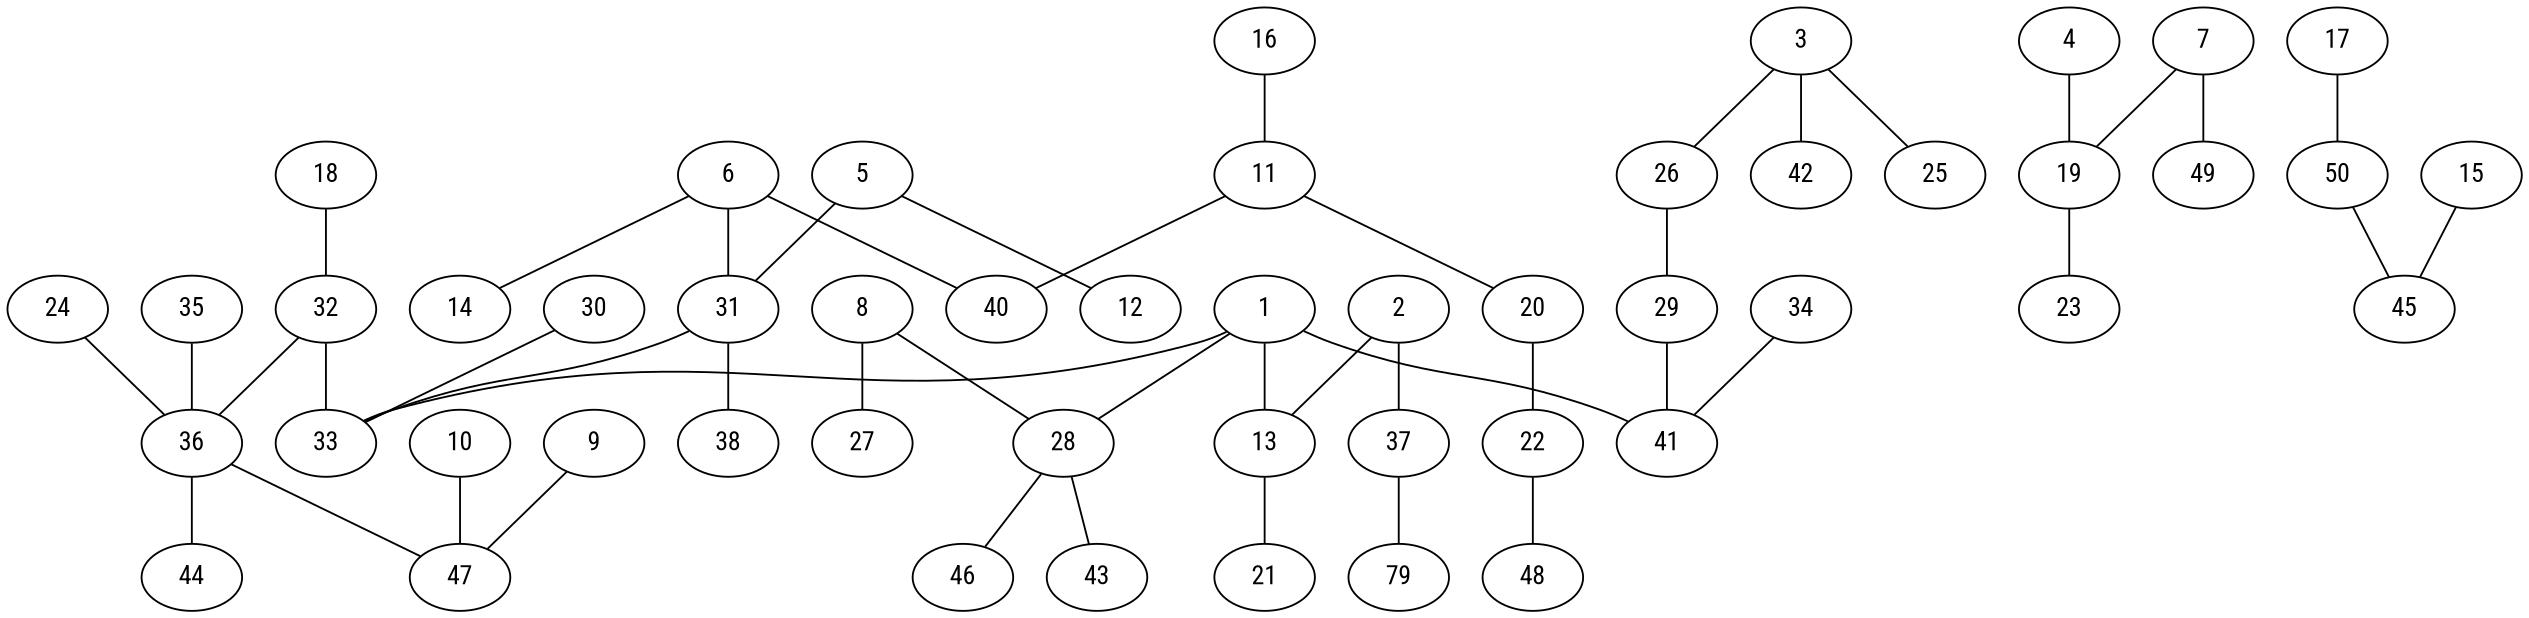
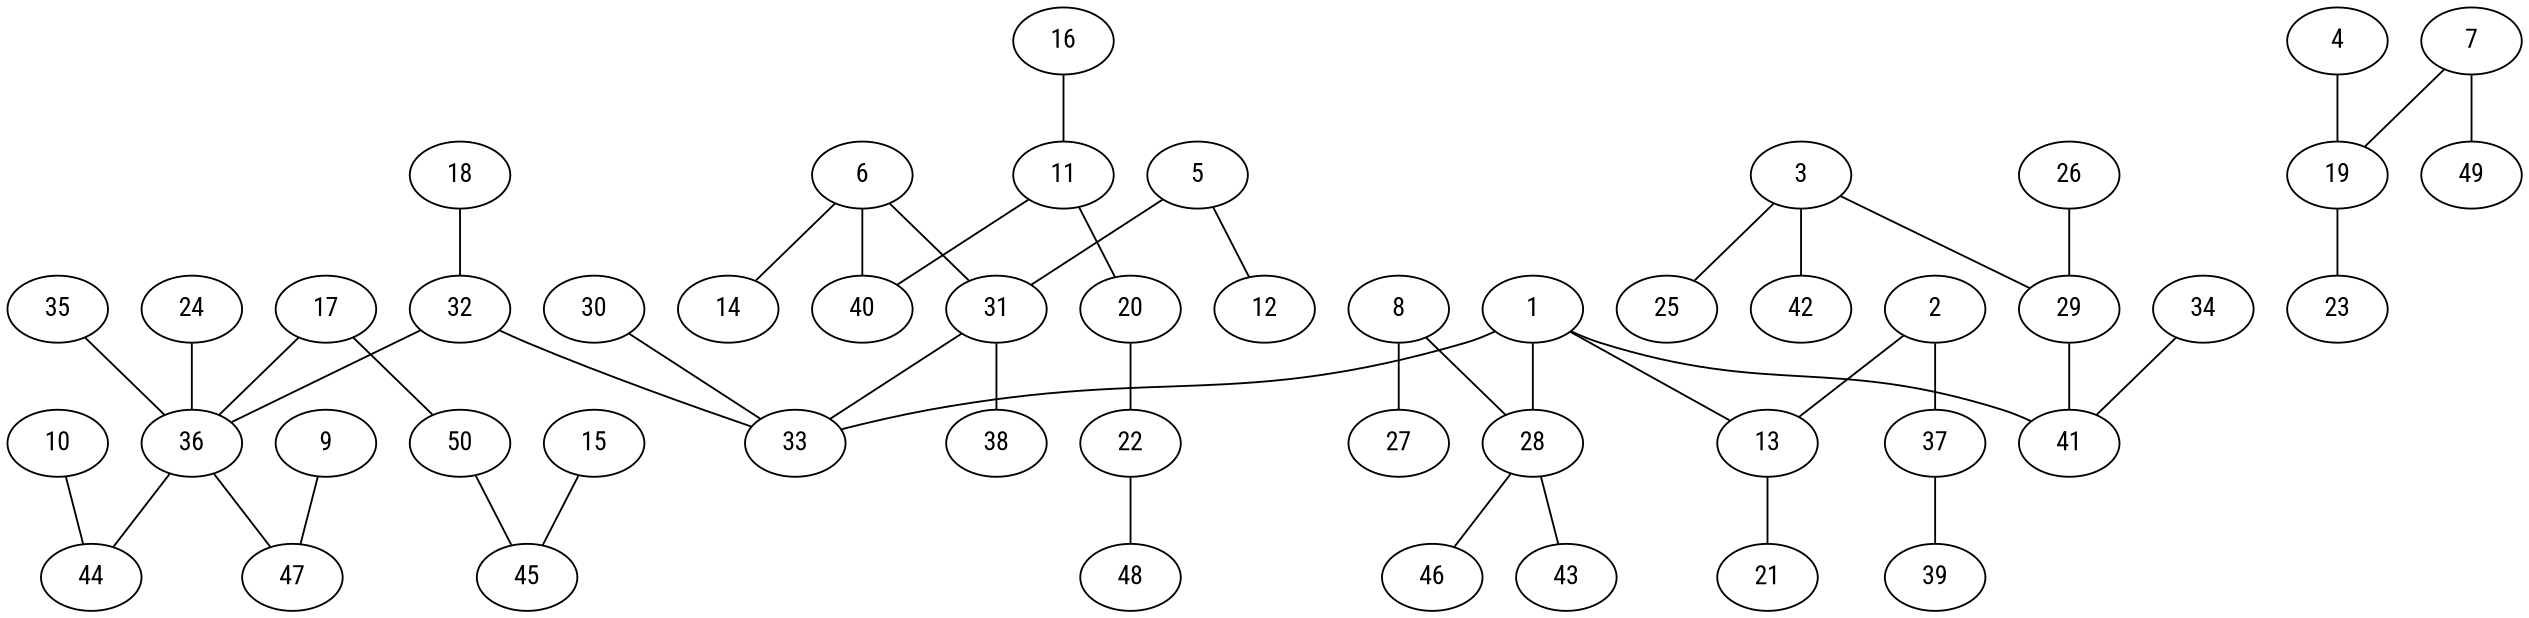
(1734, 108) -> (1935, 242)
none -> (259, 376)
(460, 511) -> (75, 510)
(1399, 577) -> (1935, 577)
